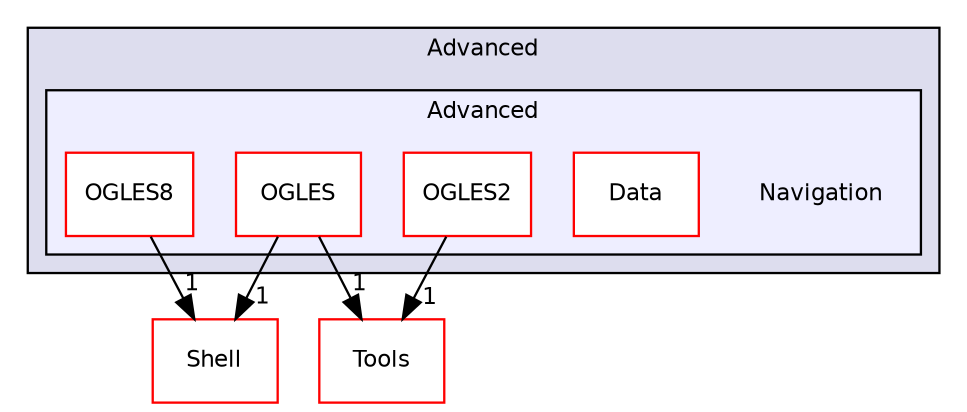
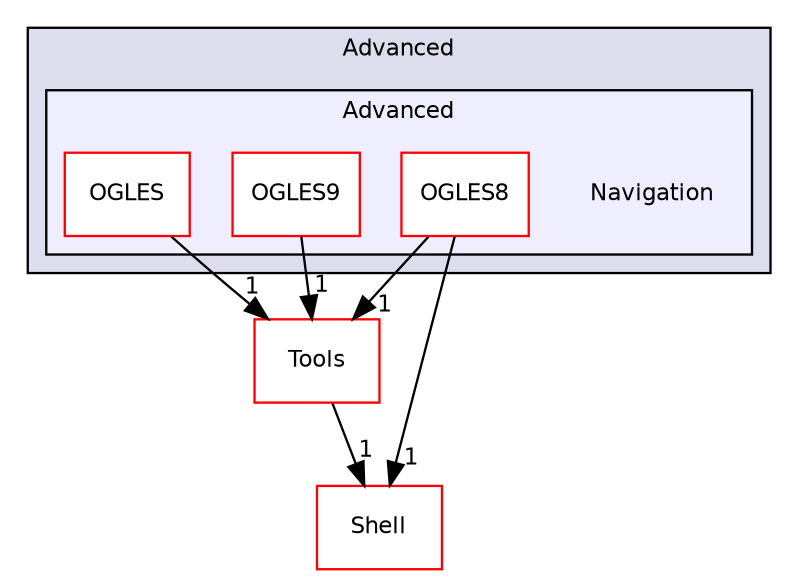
(467, 194) -> (296, 194)
(636, 194) -> none
(262, 267) -> (344, 434)
none -> (399, 269)
